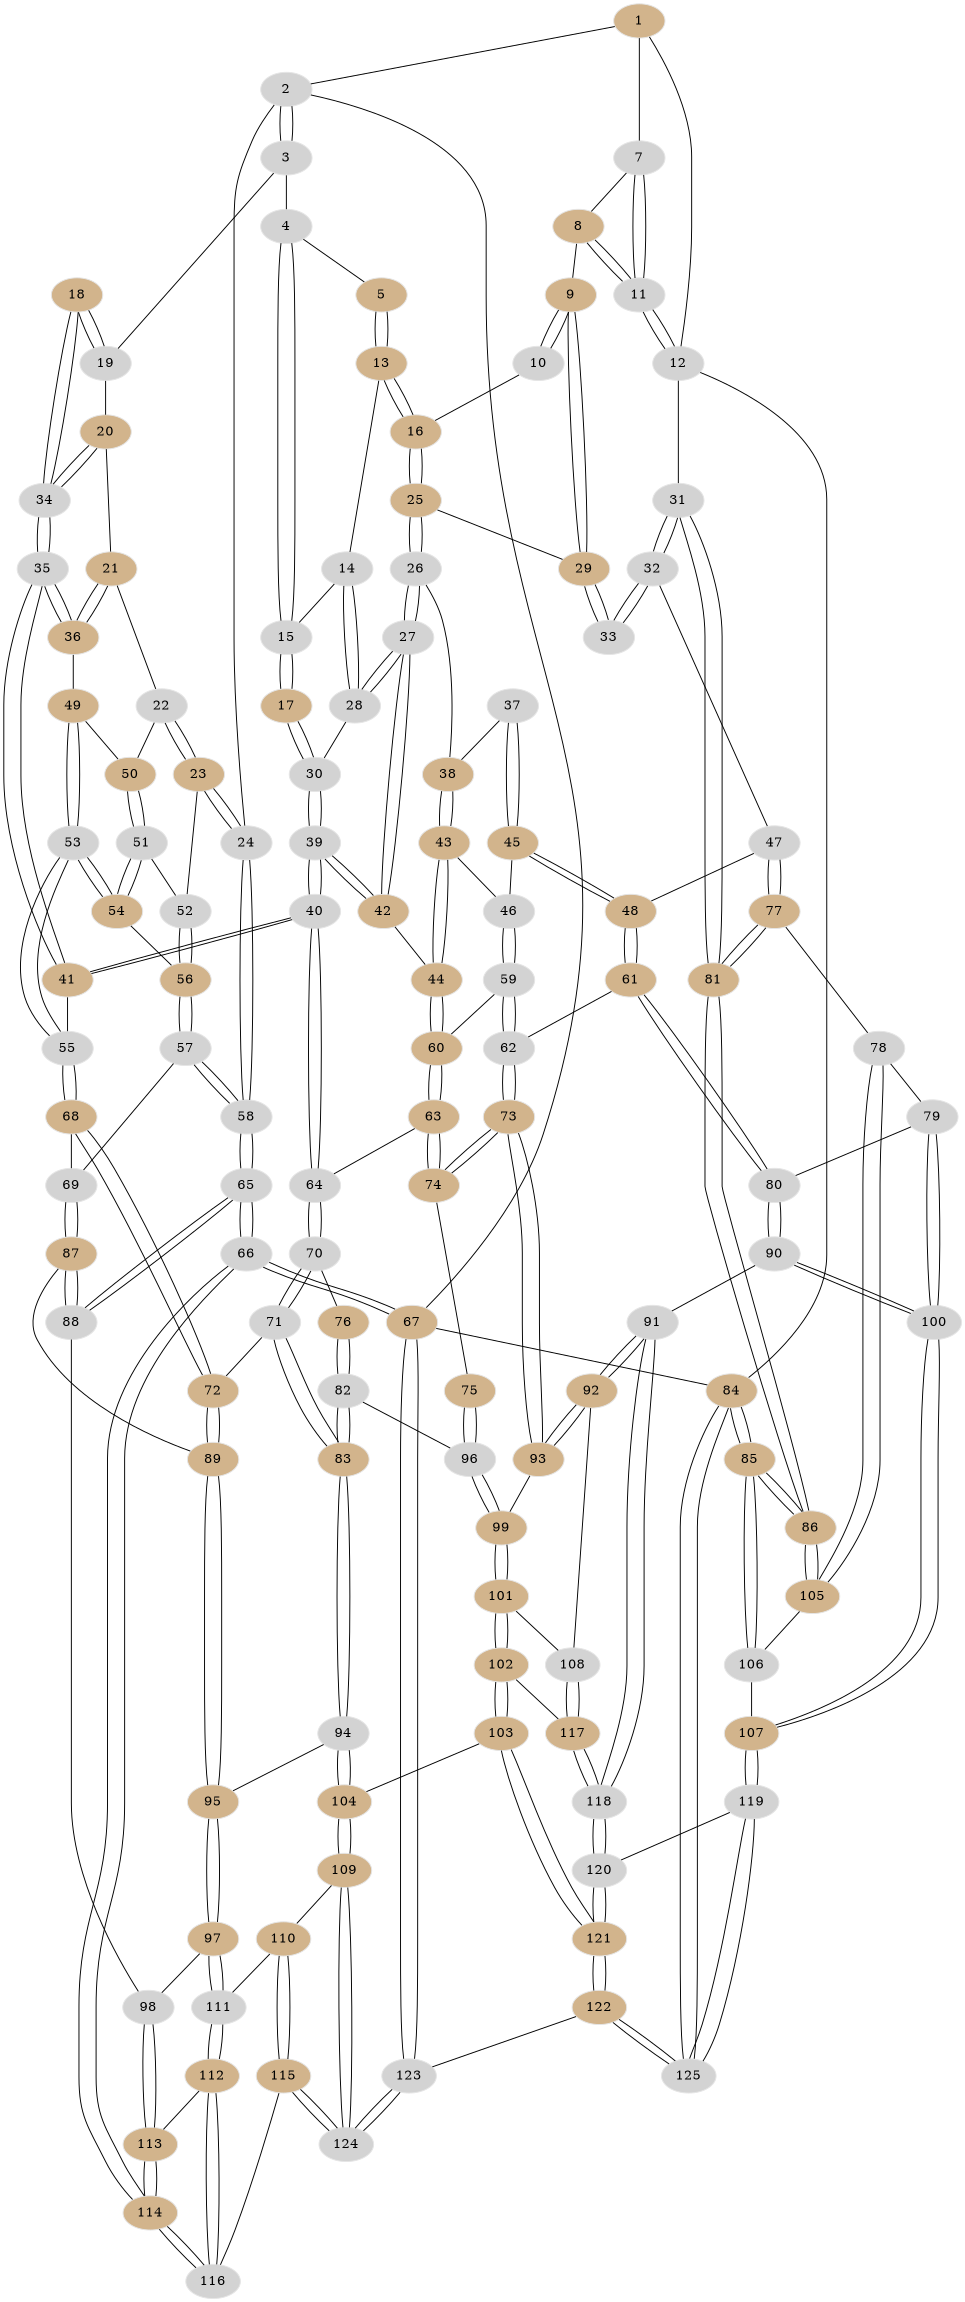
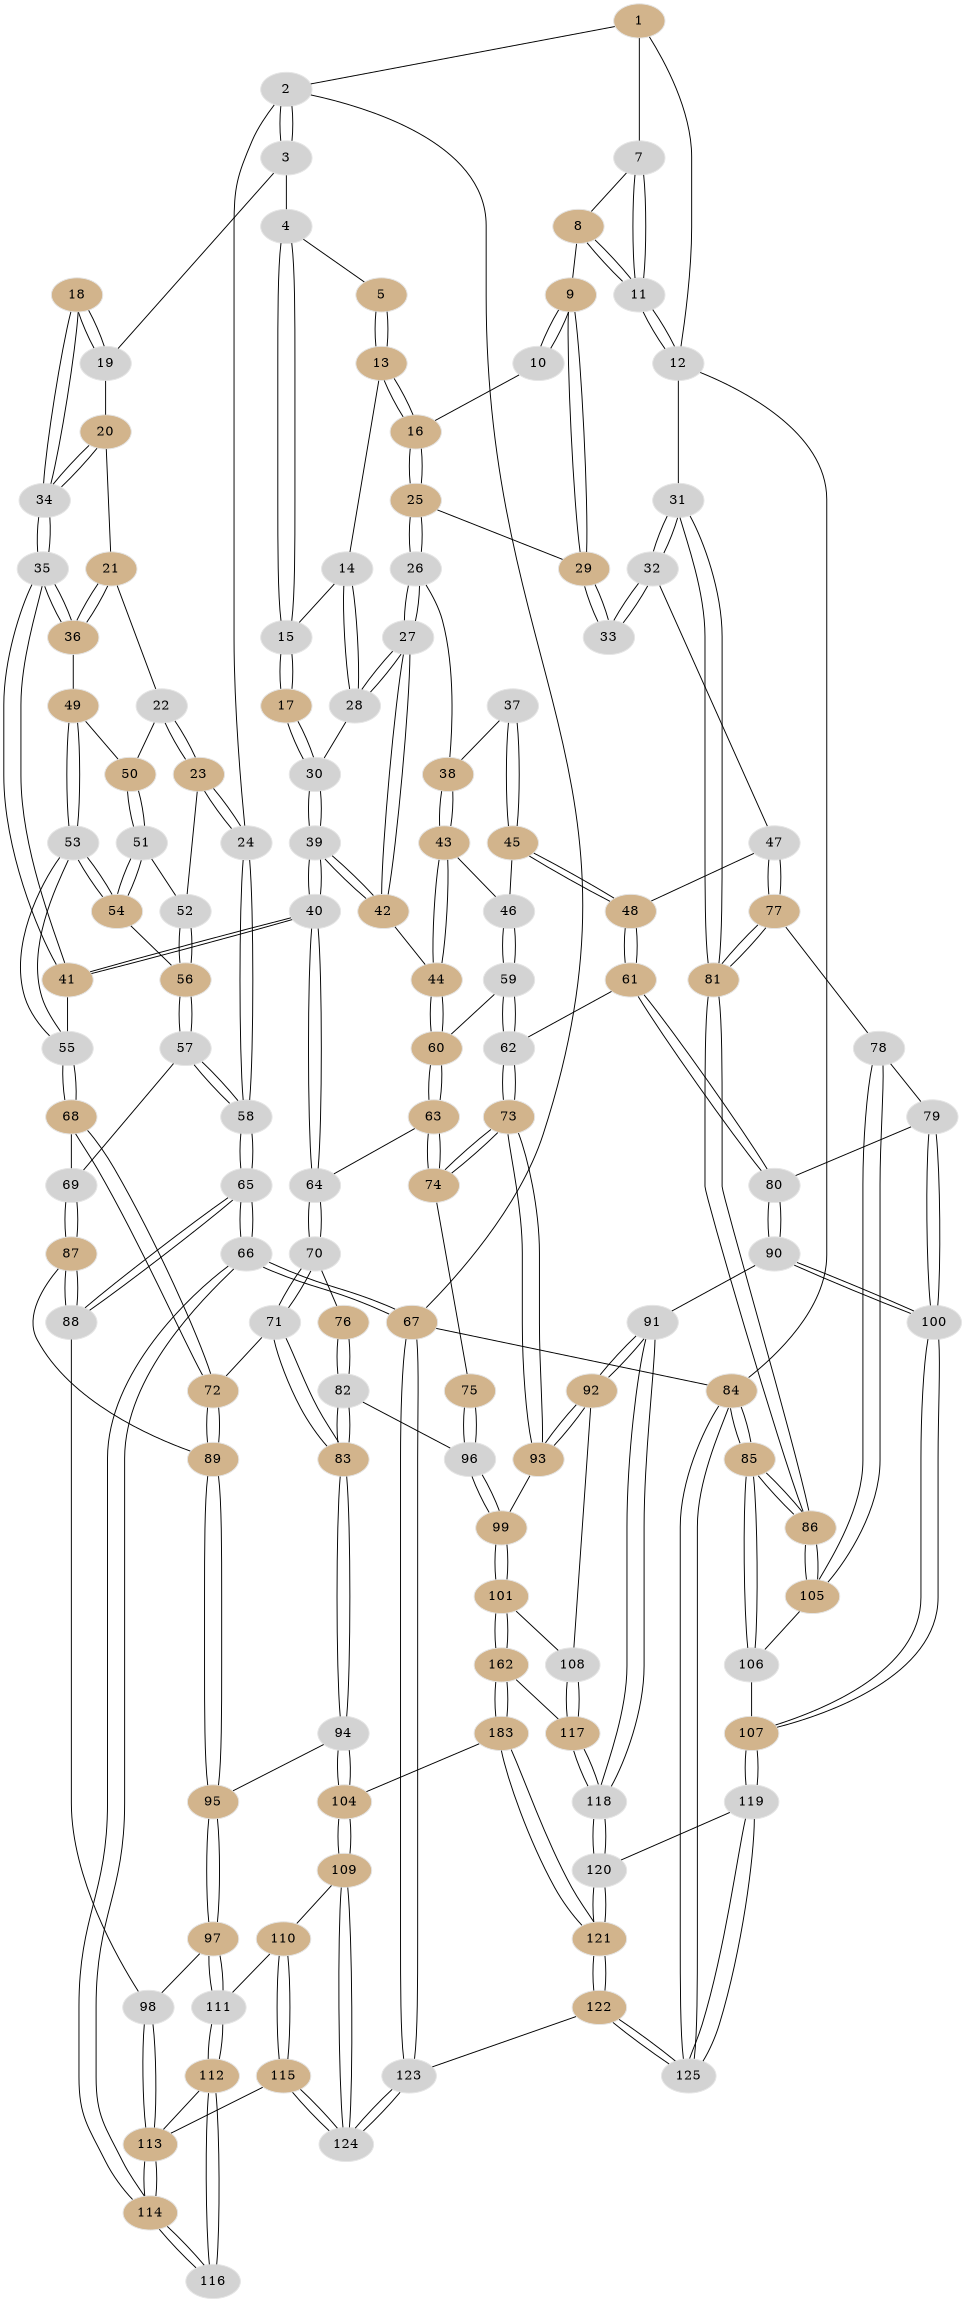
(501, 1665) -> (501, 1665)
(501, 1733) -> (501, 1733)
(252, 2180) -> (224, 2107)
